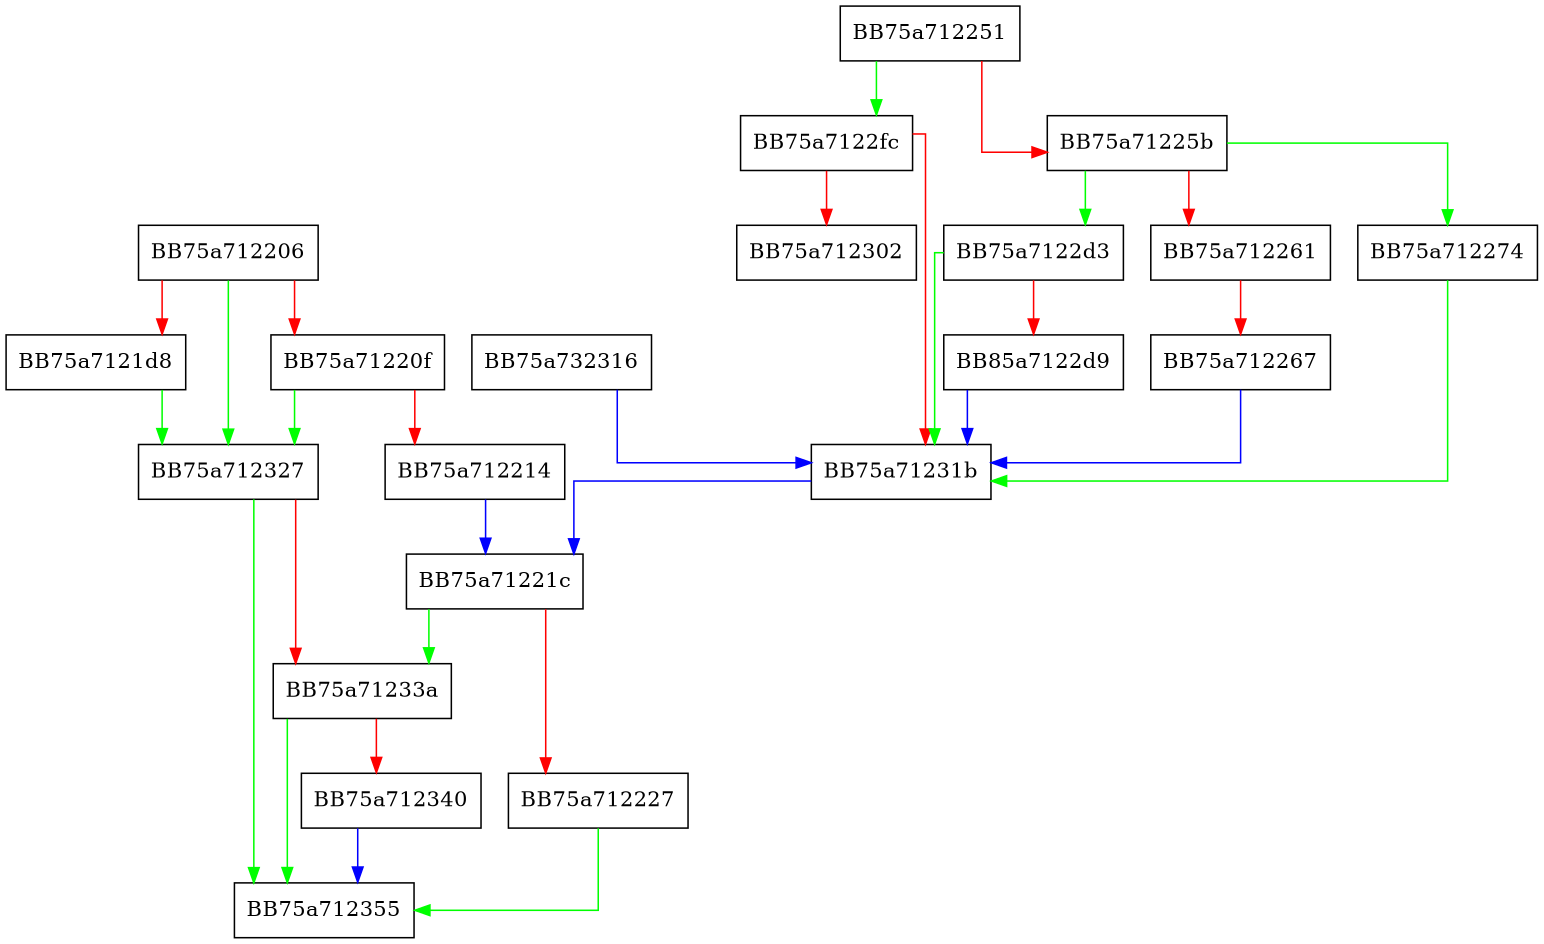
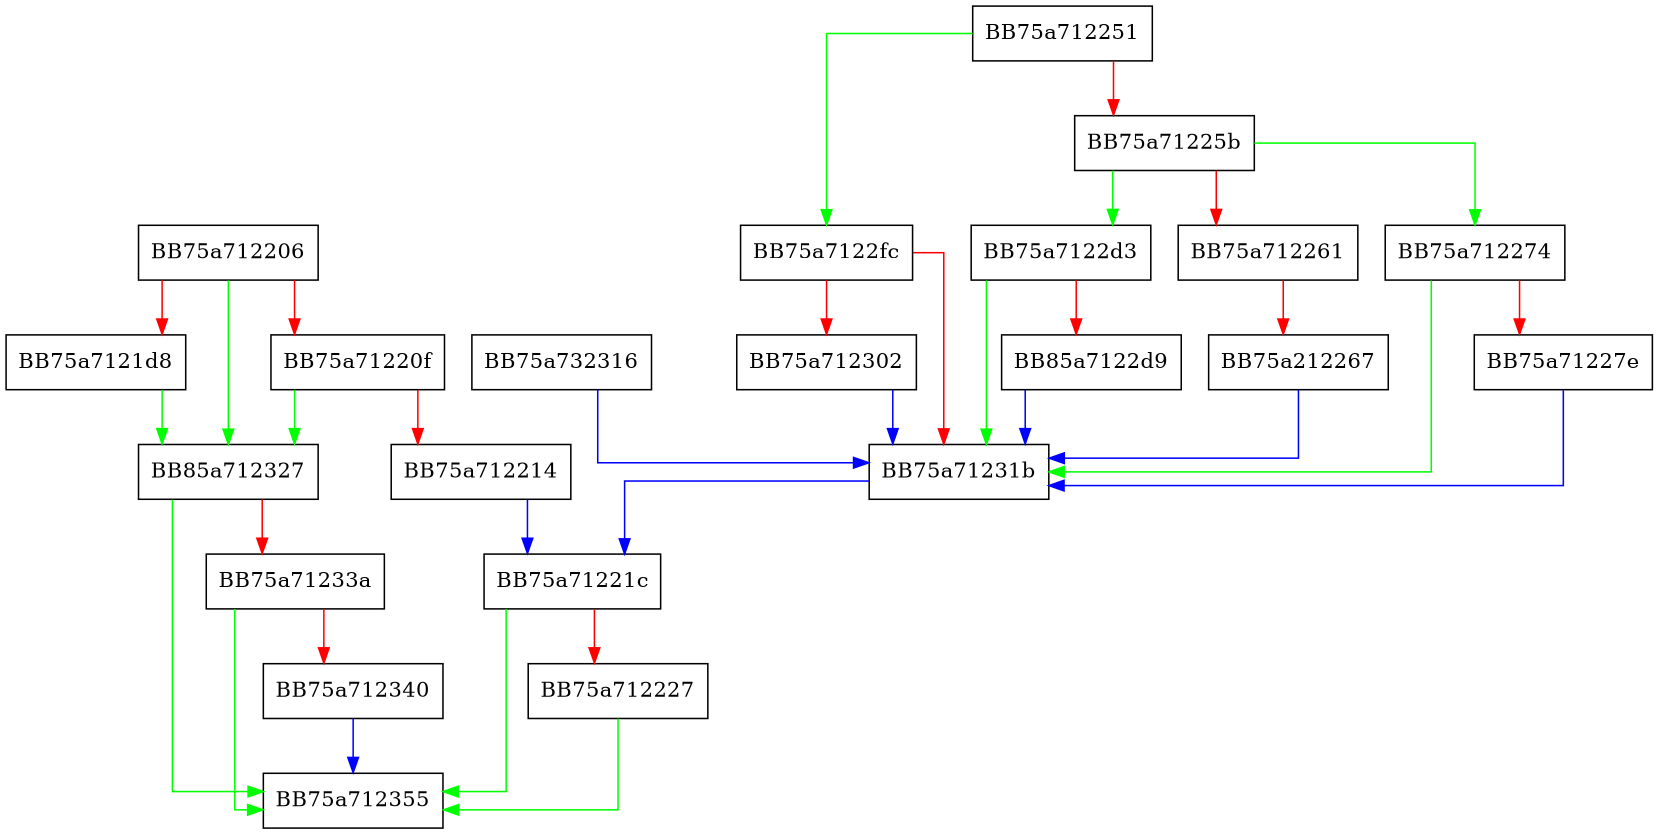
(1241, 362) -> (1298, 362)
none -> (1563, 362)
none -> (893, 409)
(228, 472) -> (228, 472)
(429, 628) -> (506, 724)
